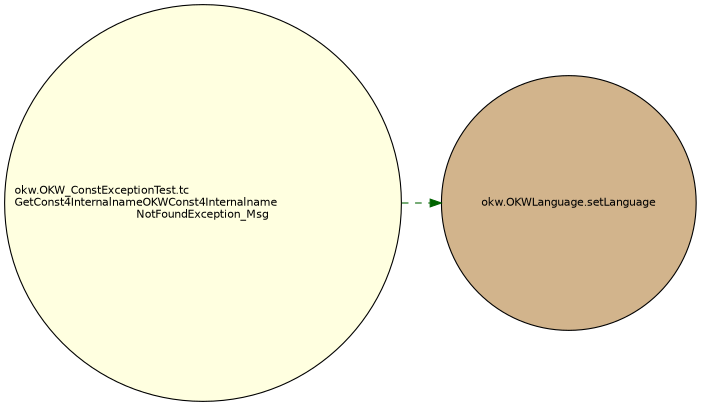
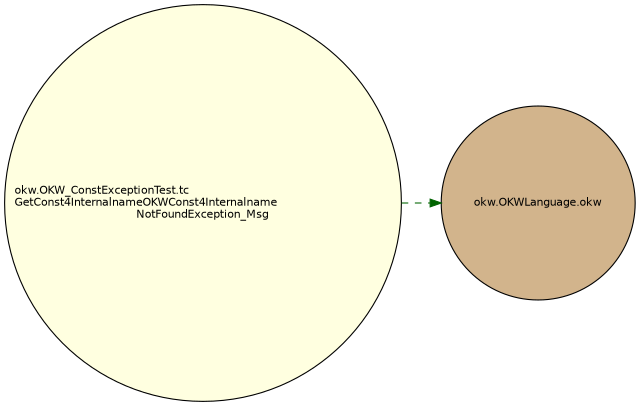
(569, 203) -> (538, 203)
